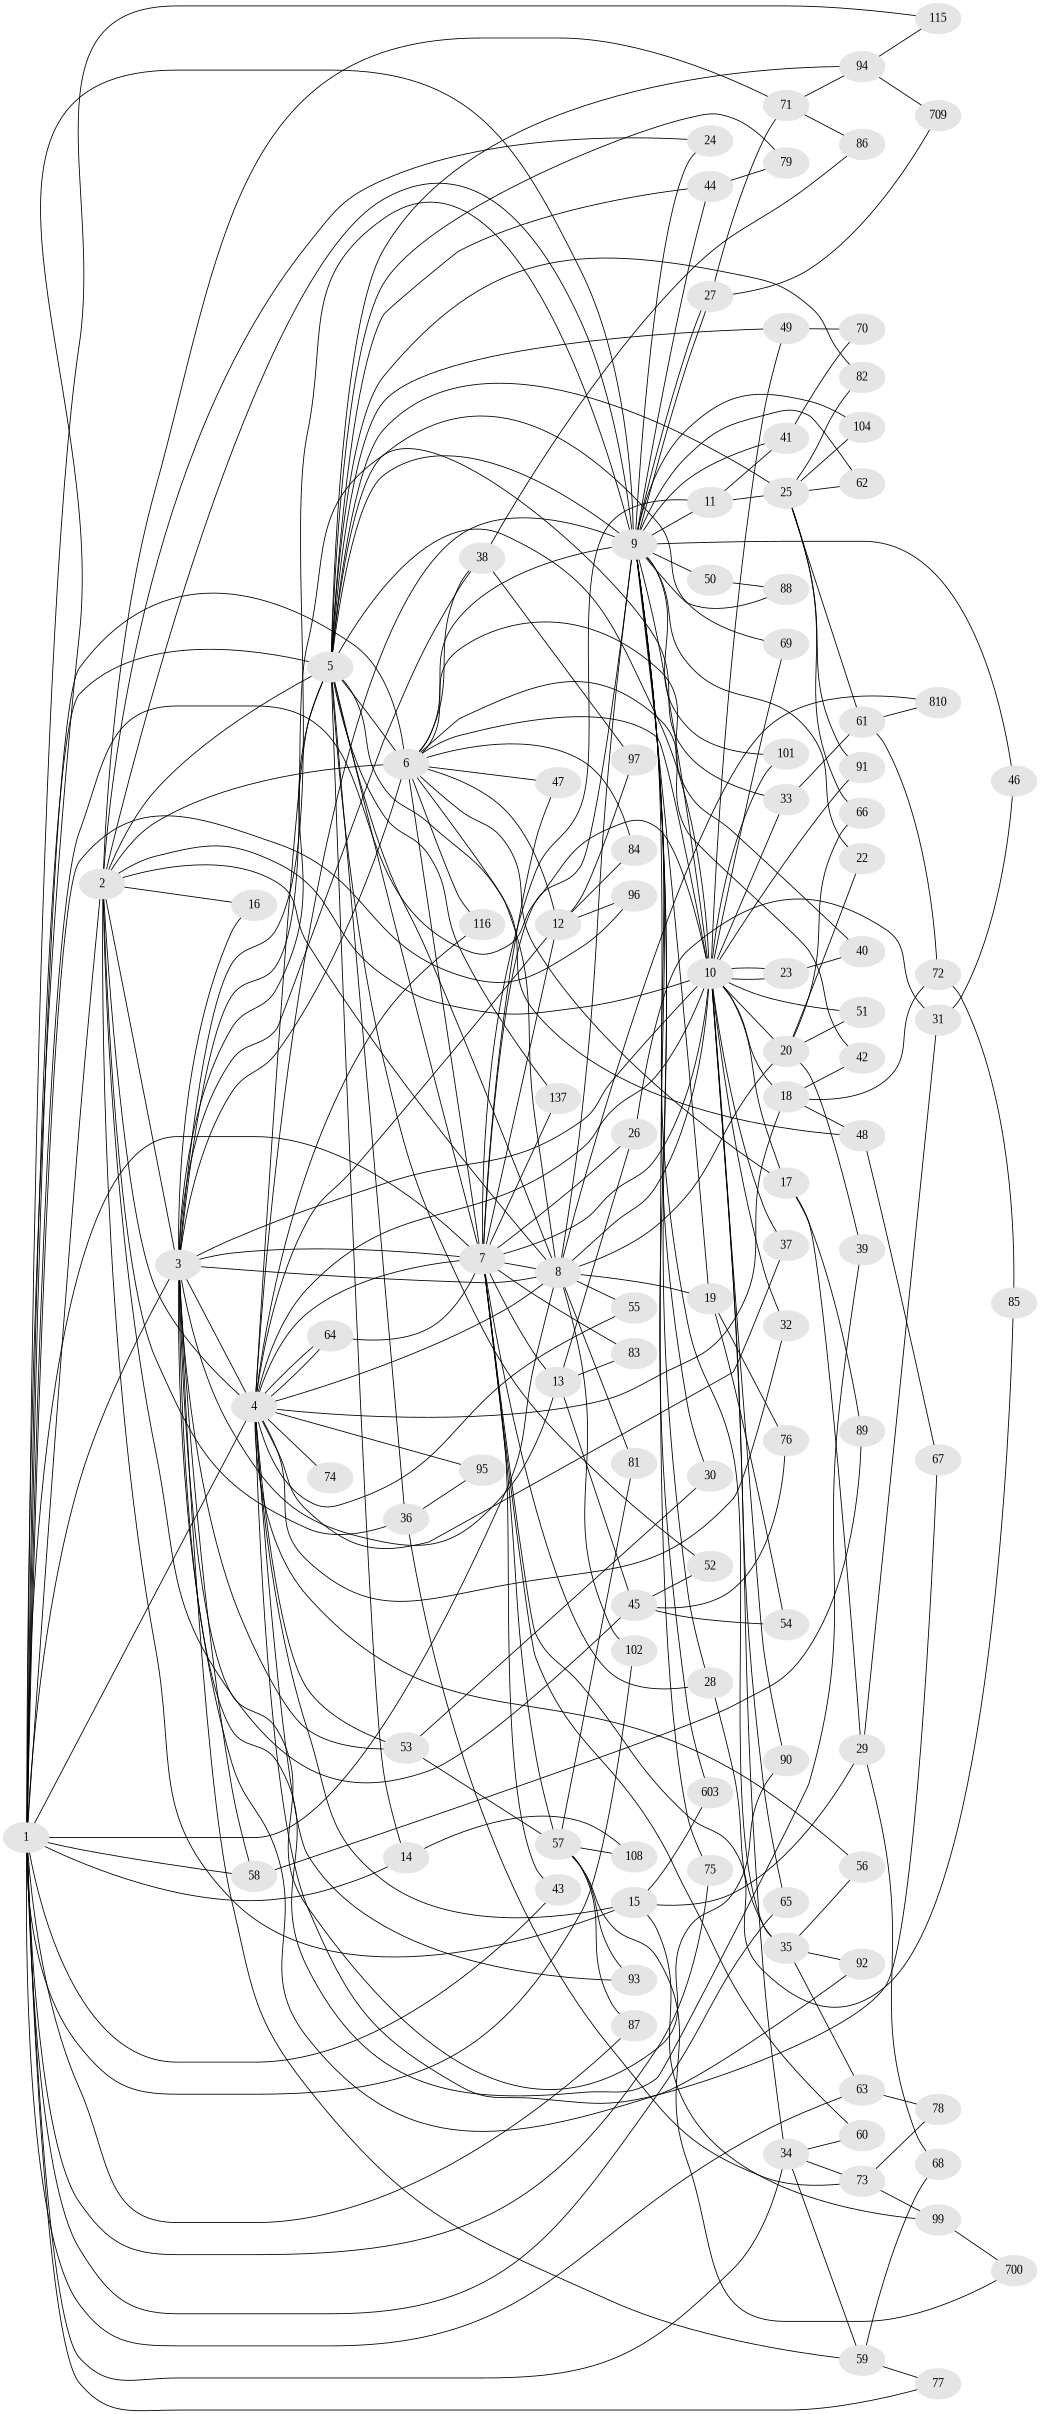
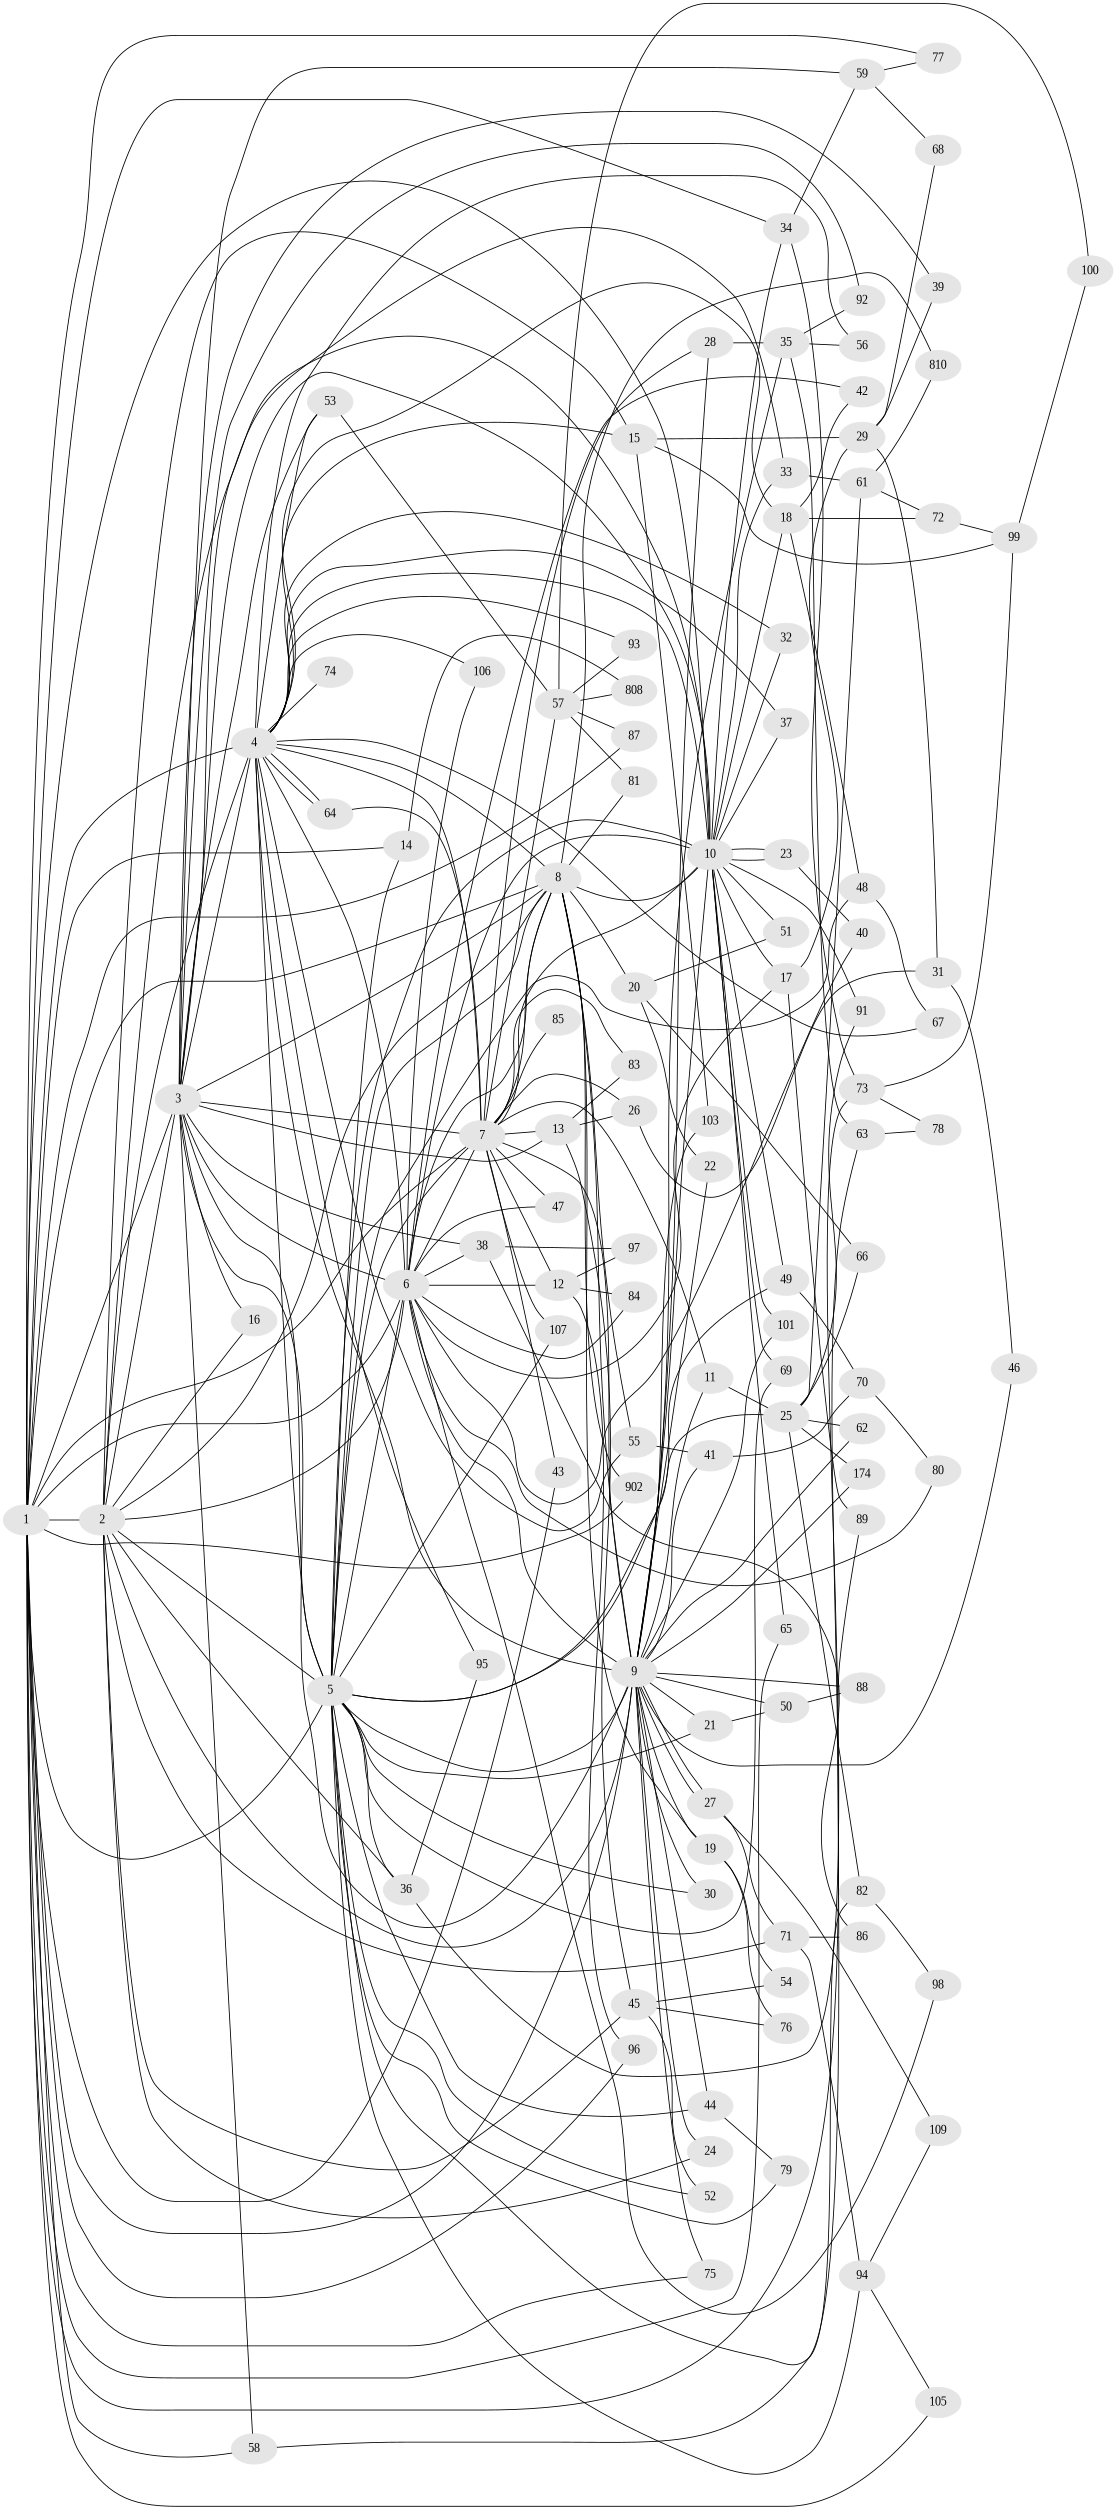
(938, 19) -> (938, 2402)
(938, 116) -> (938, 2131)
(862, 427) -> (862, 1474)
(745, 474) -> (672, 1449)
(482, 925) -> (482, 672)
(748, 1013) -> none
(558, 1099) -> (558, 1331)
(1002, 1133) -> (976, 528)
(835, 1147) -> (906, 365)
(362, 1159) -> (373, 1016)
none -> (938, 1471)
(558, 1612) -> (488, 1839)
(634, 1651) -> (634, 1488)
none -> (710, 1726)
(786, 1761) -> none
(710, 1793) -> (710, 1121)
(634, 1857) -> (634, 691)
none -> (938, 1985)
(862, 2136) -> none
(1014, 2271) -> (1090, 271)
